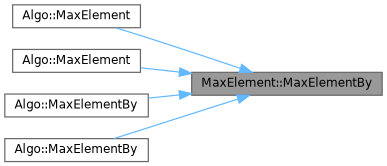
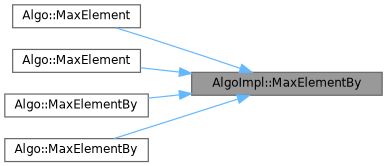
(287, 84) -> (287, 84)
